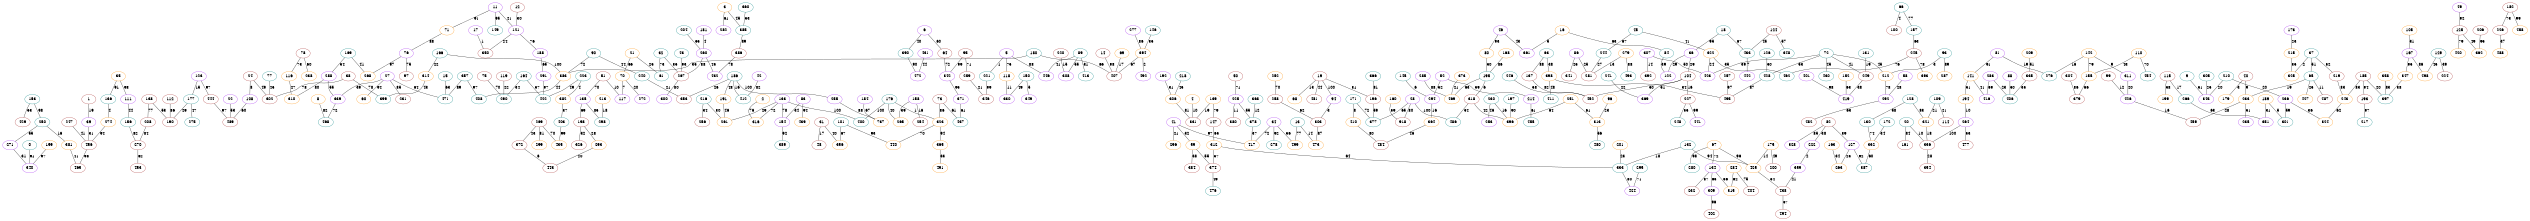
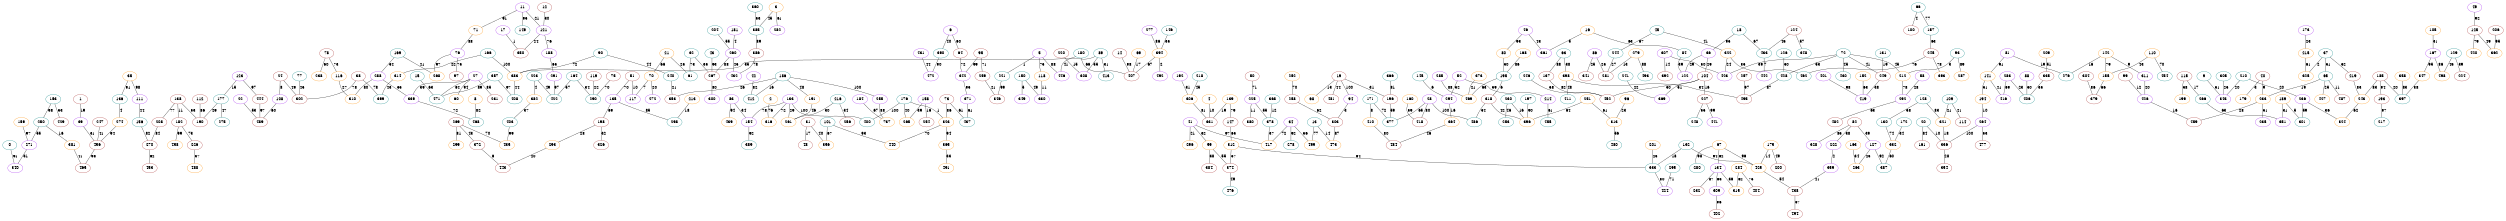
(2294, 65) -> (2308, 65)
none -> (178, 111)
(1403, 122) -> (1420, 122)
(1489, 122) -> (1506, 122)
(39, 157) -> (25, 134)
(1716, 157) -> (1721, 157)
